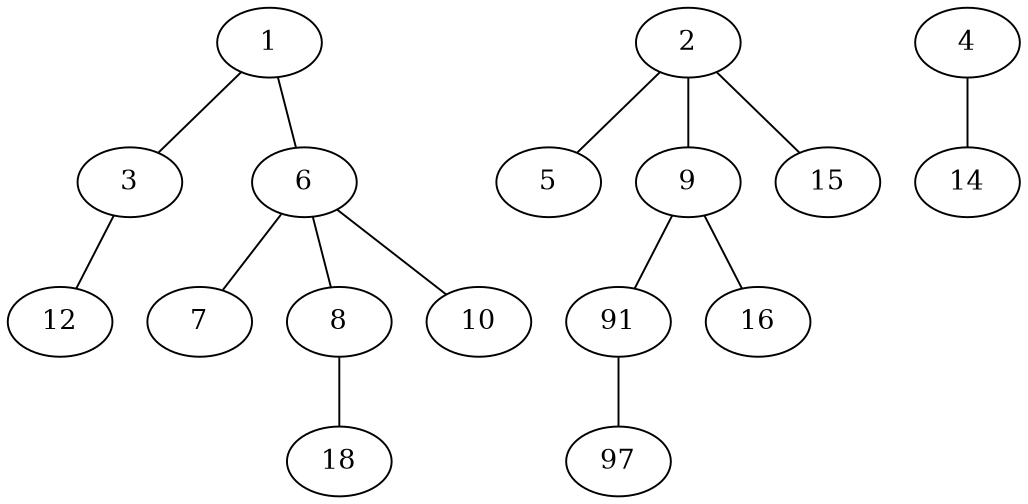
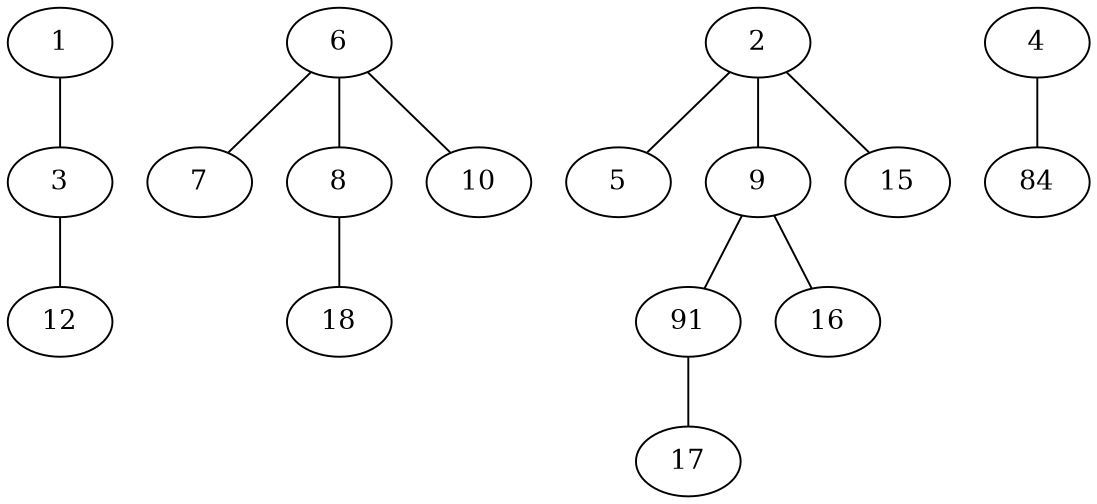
(287, 113) -> none
(968, 182) -> (1037, 182)
(619, 461) -> (688, 461)
